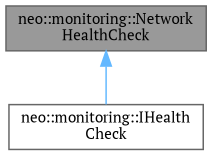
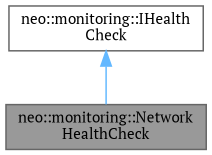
(106, 85) -> (106, 85)
